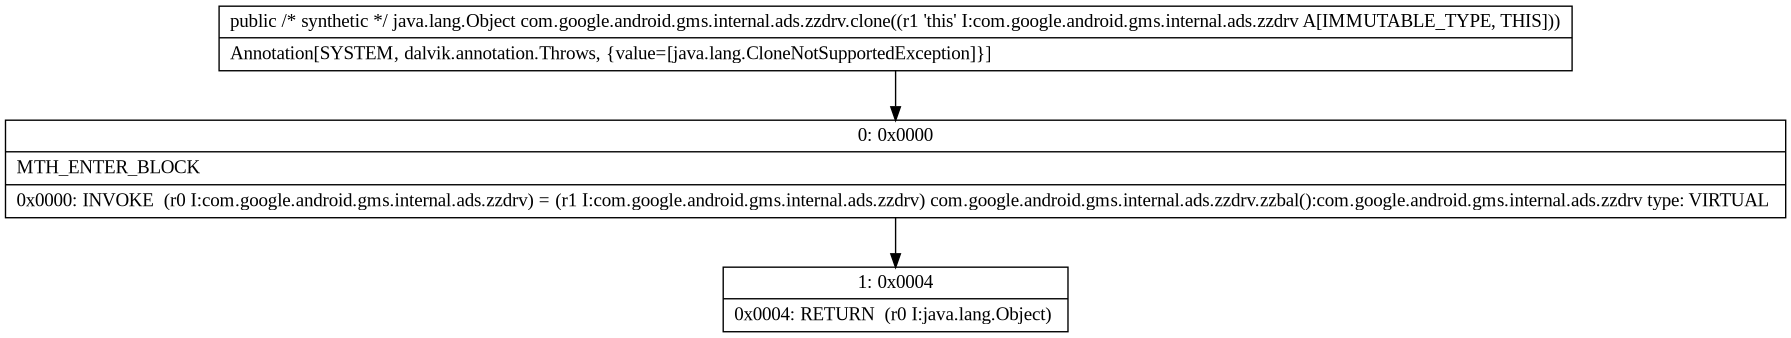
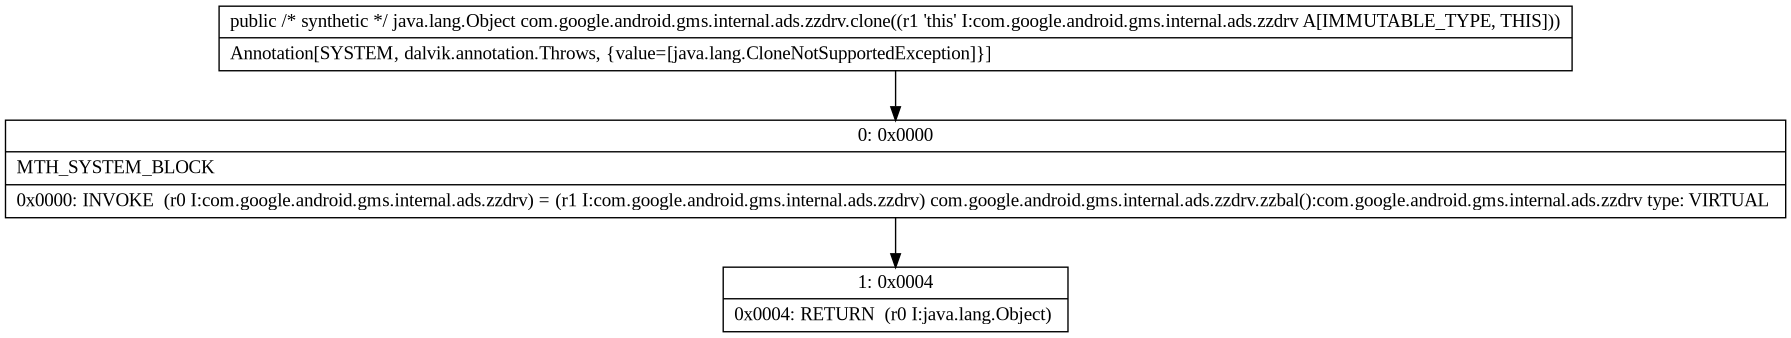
(109, 168) -> (116, 168)
